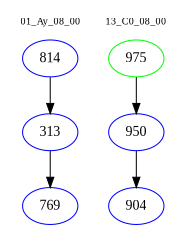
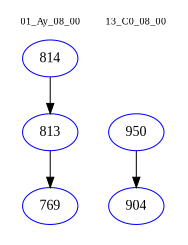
(136, 58) -> none
(50, 132) -> (50, 132)
